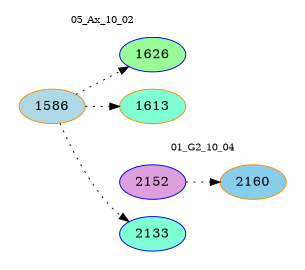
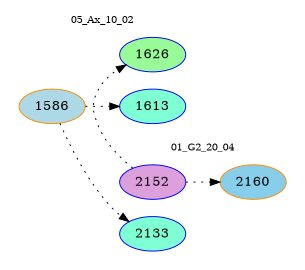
(98, 83) -> (96, 121)
(153, 106) -> (153, 106)
(203, 148) -> (203, 148)
